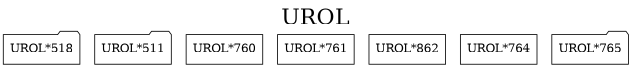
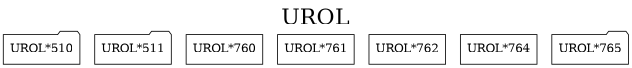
(42, 49) -> (42, 49)
(407, 49) -> (407, 49)
